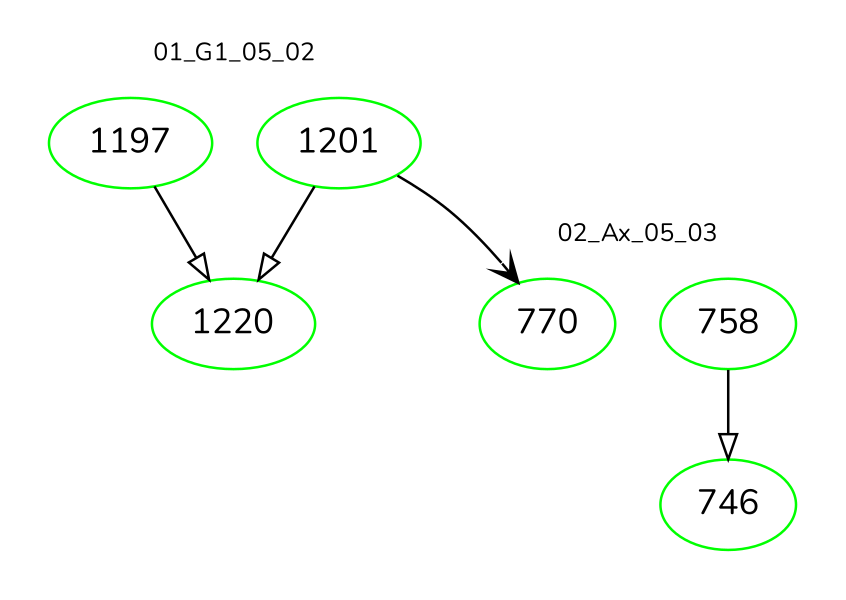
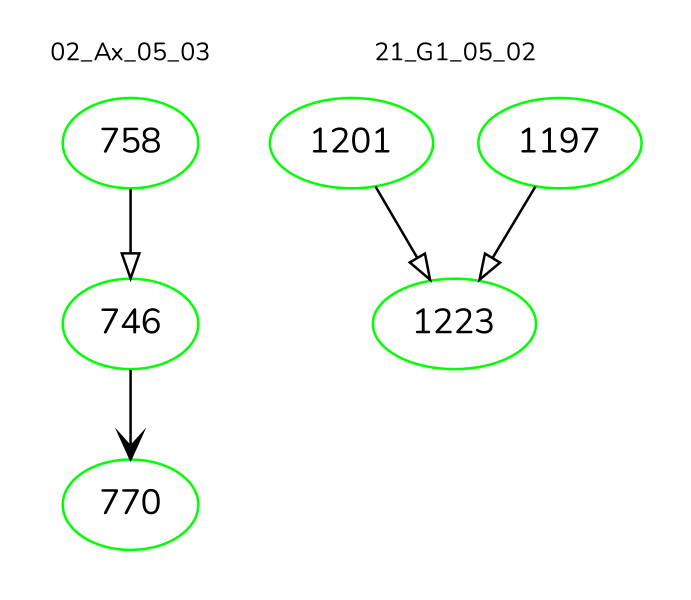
(235, 54) -> (456, 54)
(476, 235) -> (131, 402)
(234, 324) -> (455, 324)
